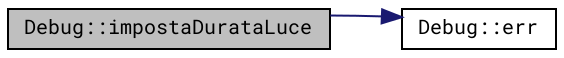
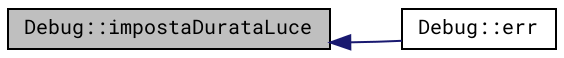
(356, 16) -> (376, 42)
